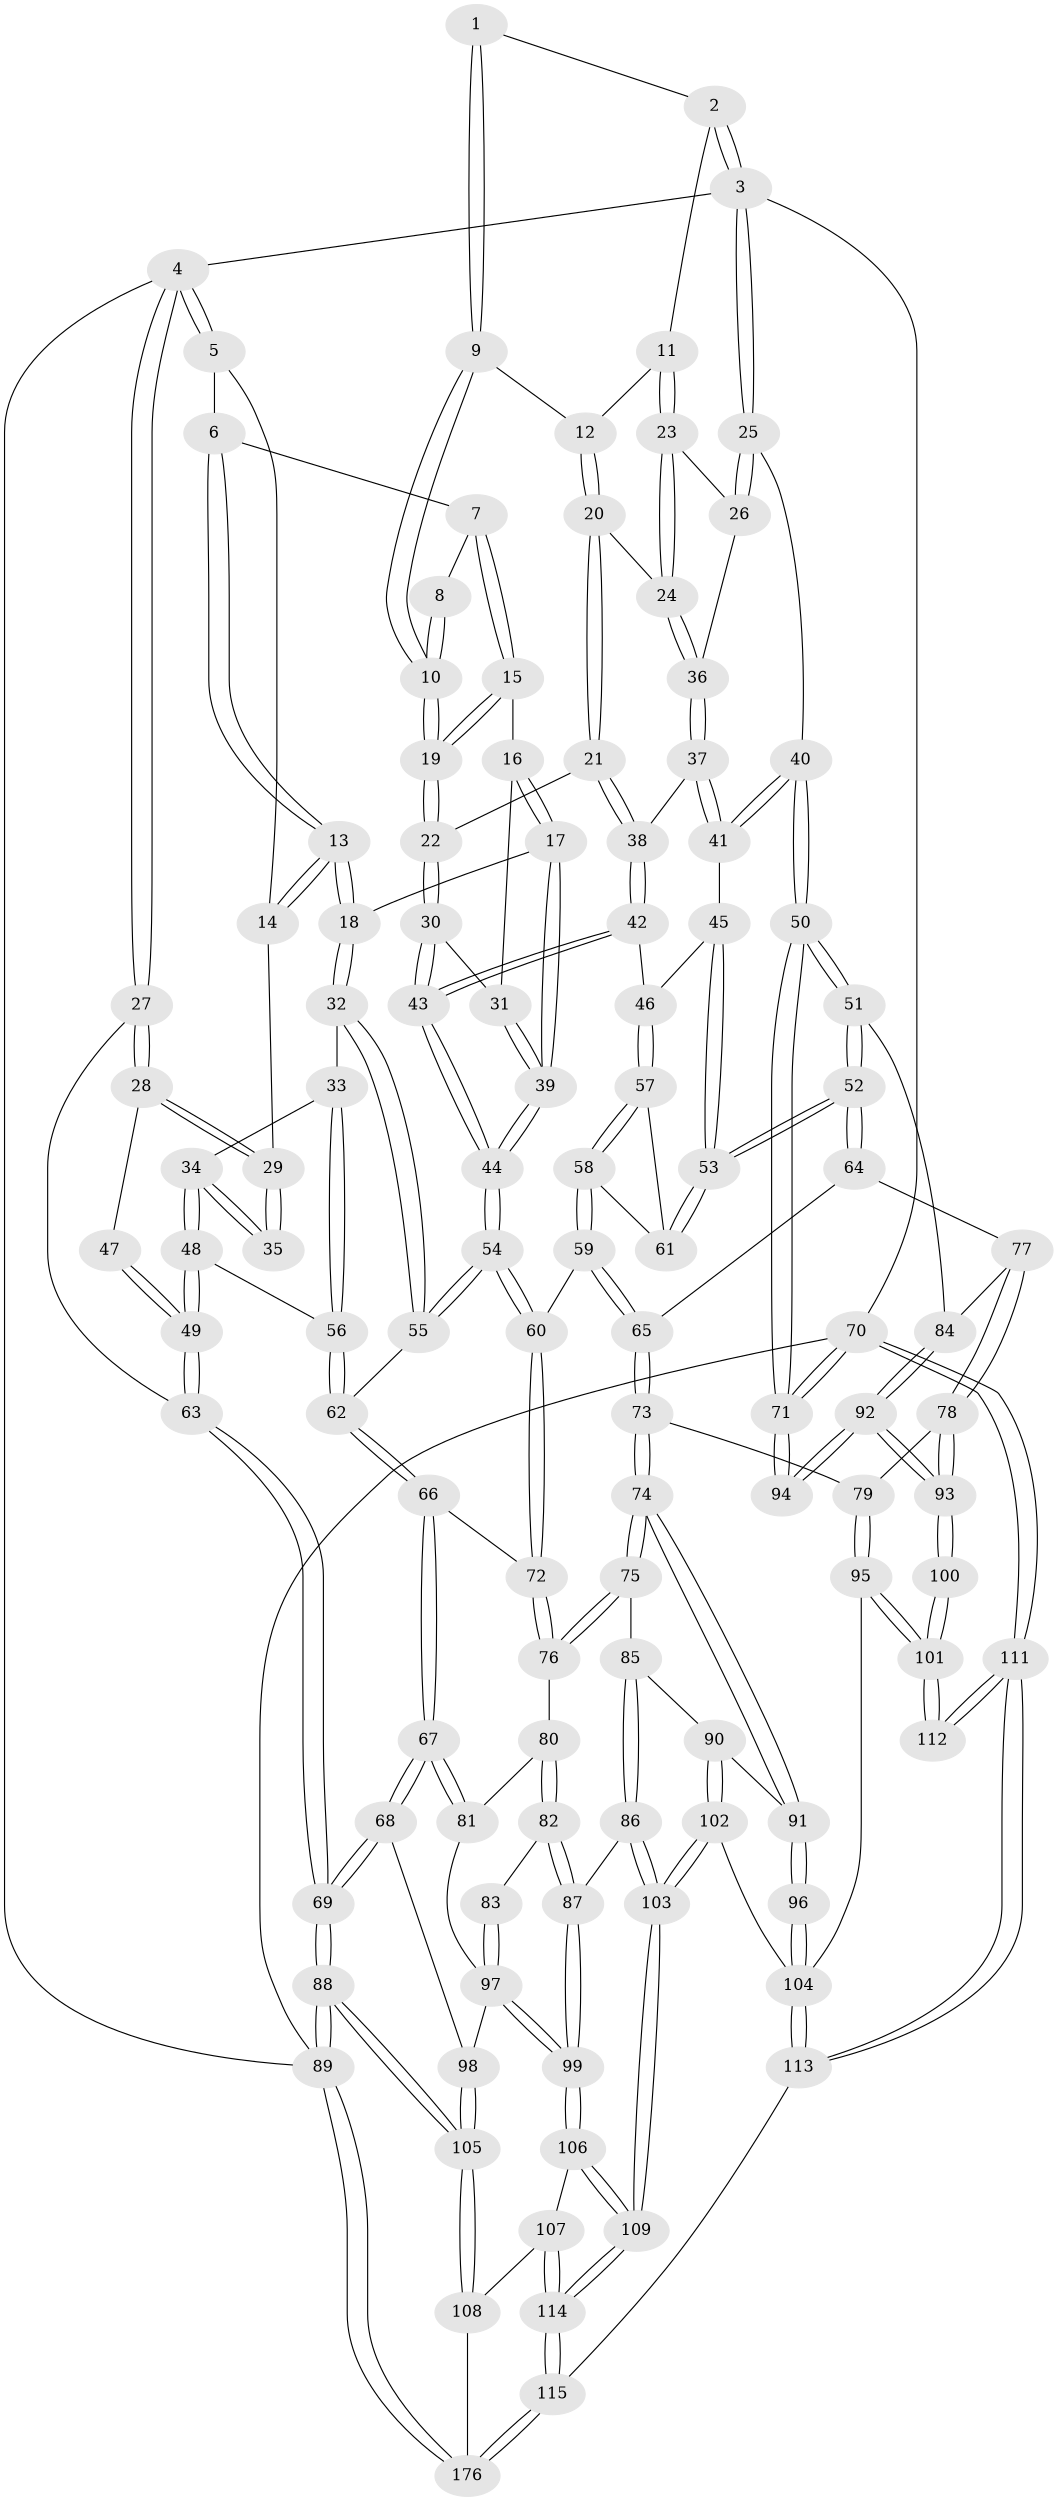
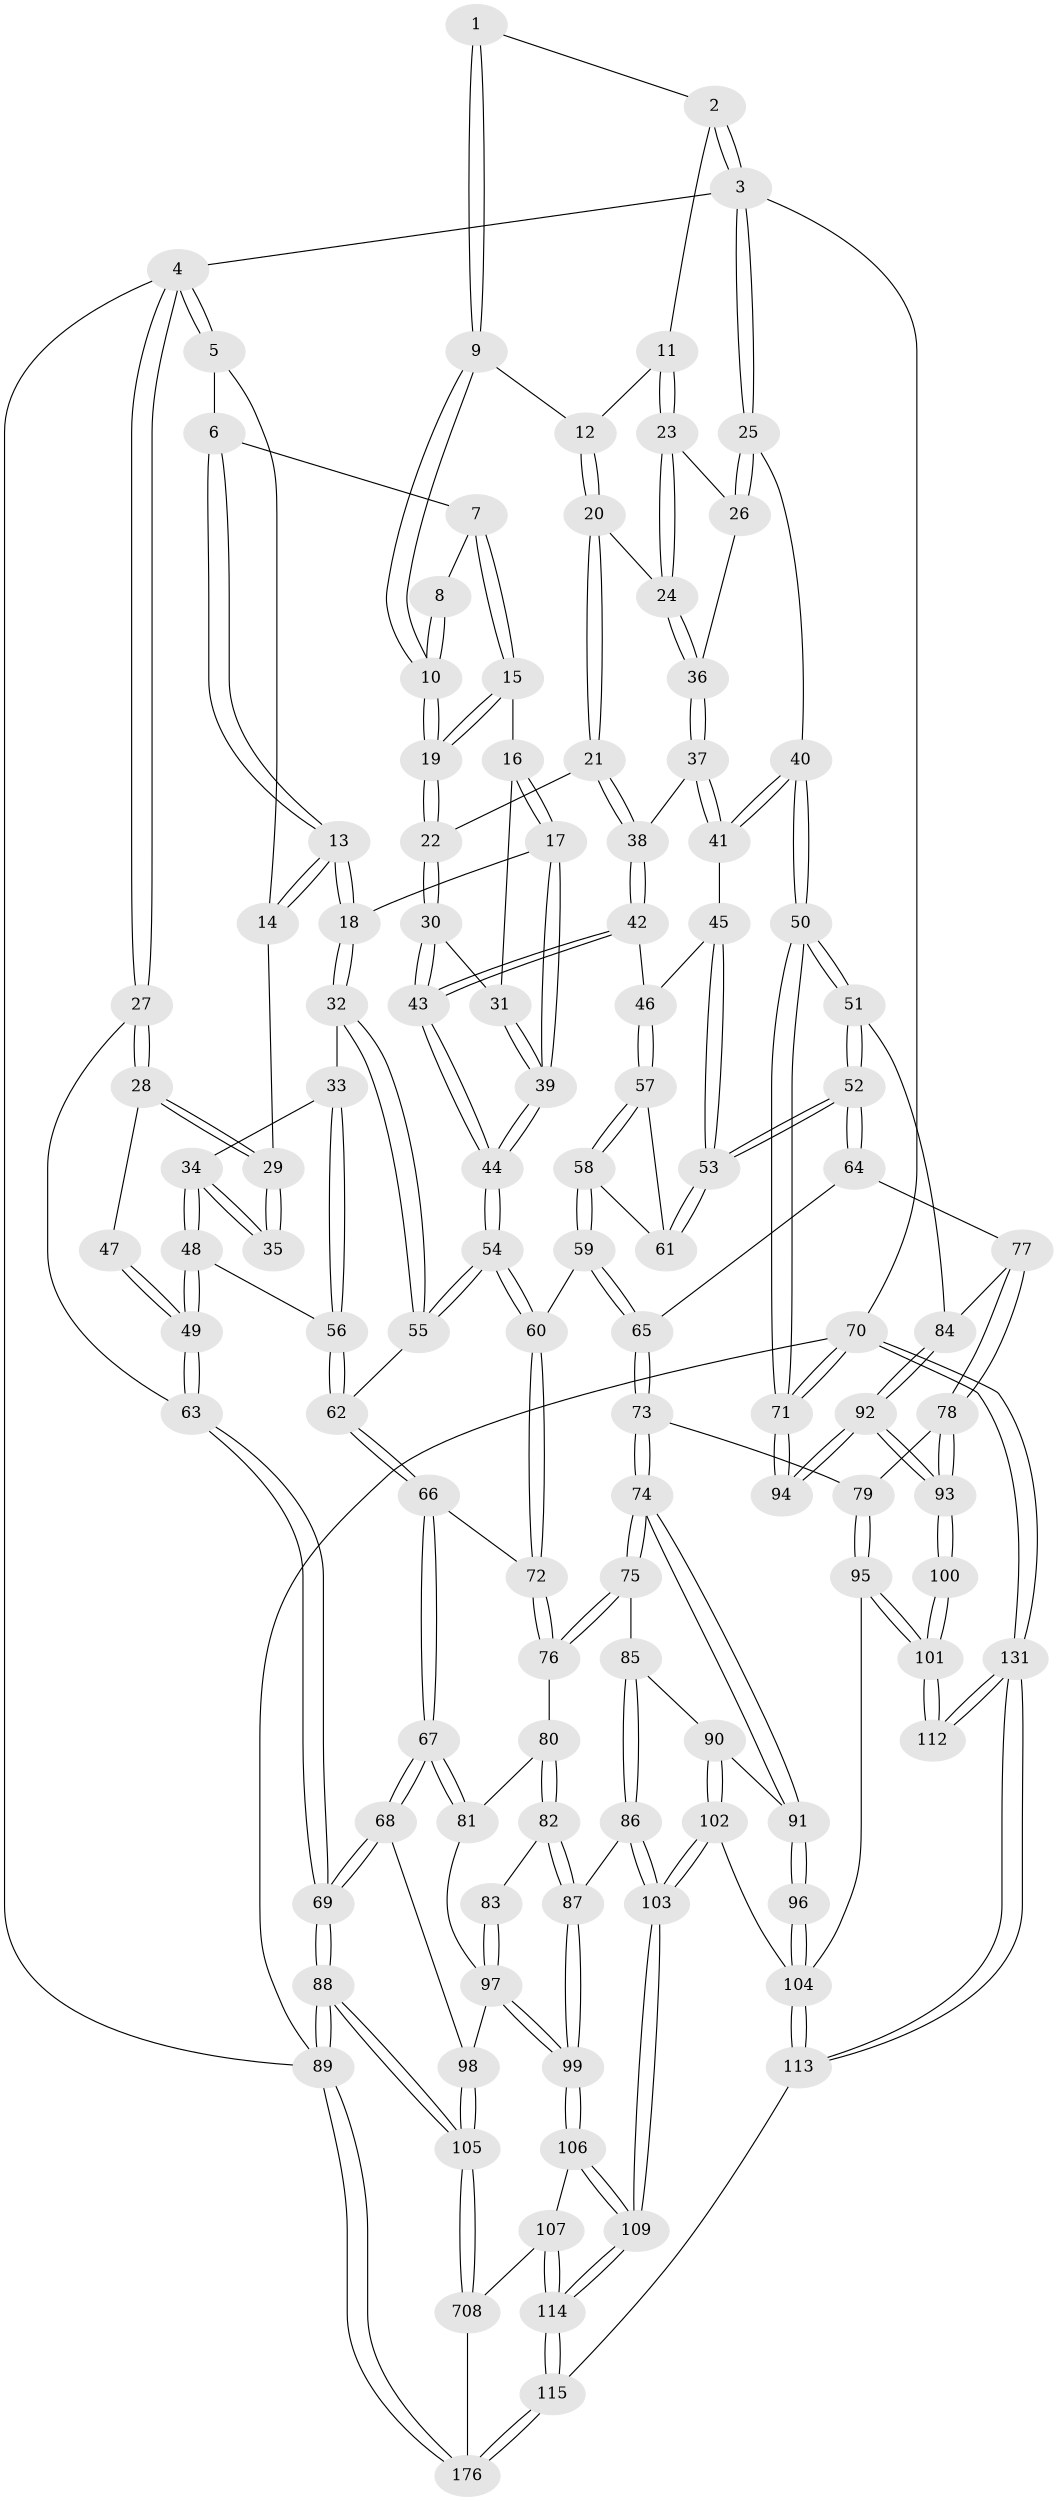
(1016, 1659) -> (1016, 1659)
(468, 2313) -> (468, 2313)
